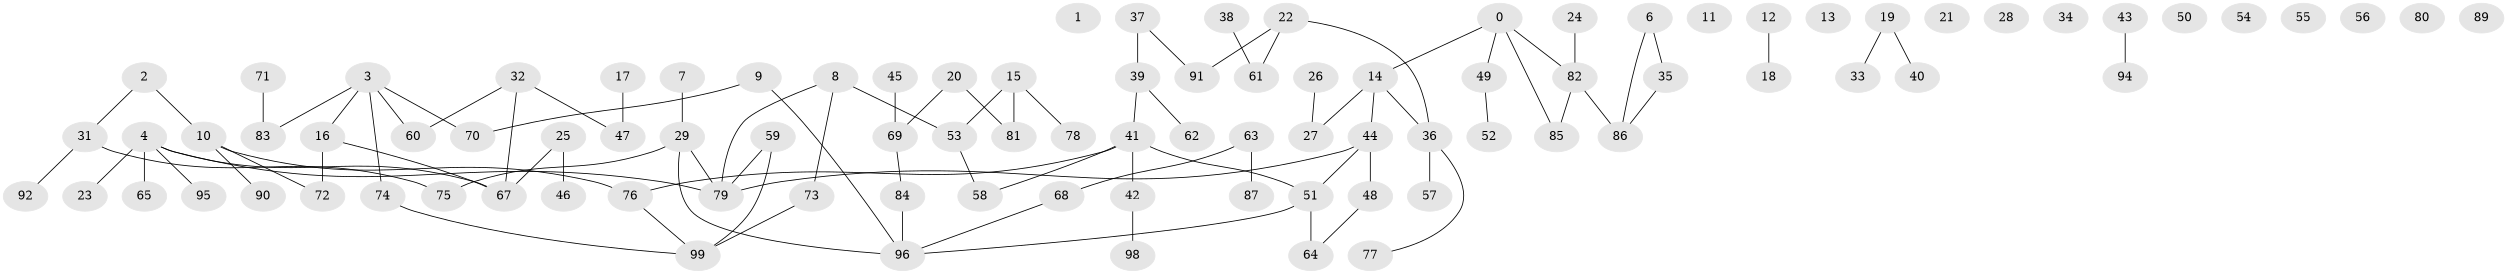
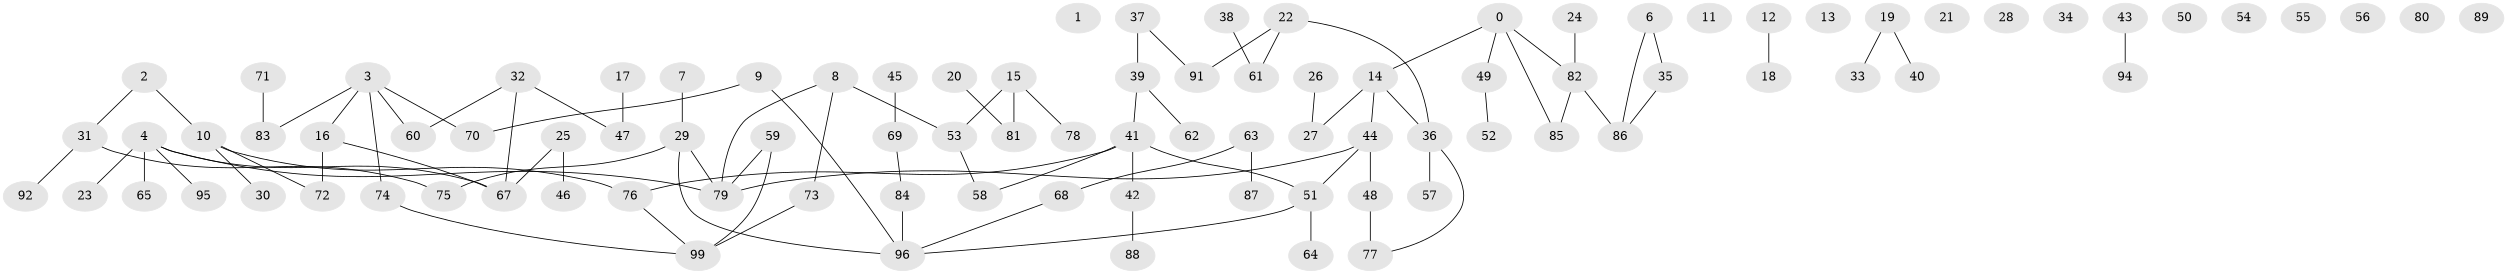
(925, 107) -> none
(263, 196) -> (263, 196)
(1341, 226) -> (1370, 226)
(1133, 256) -> (1133, 256)
